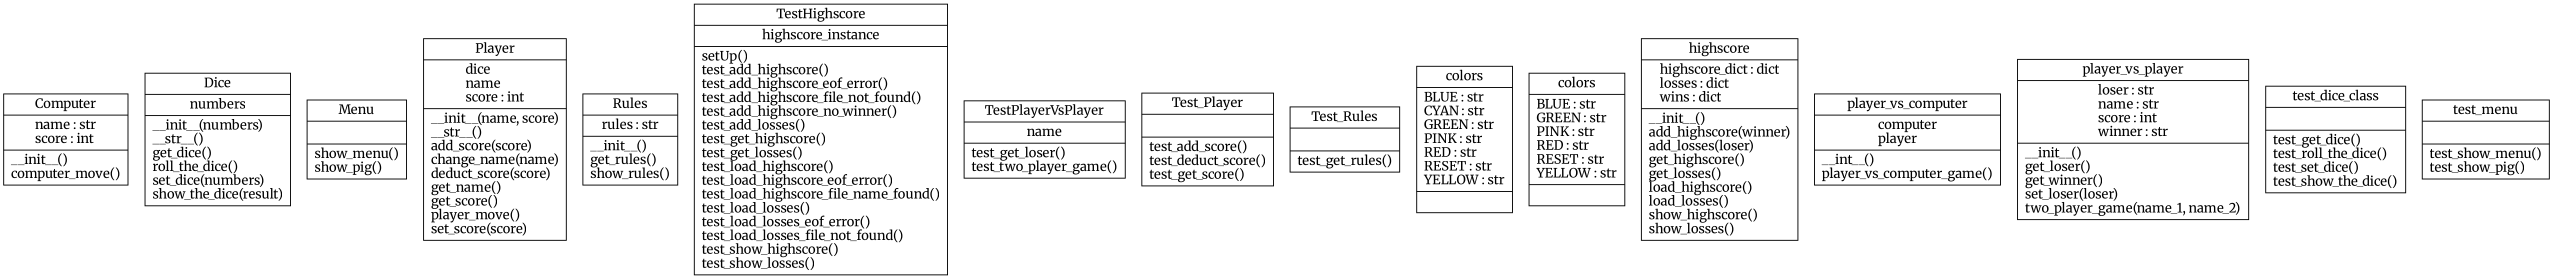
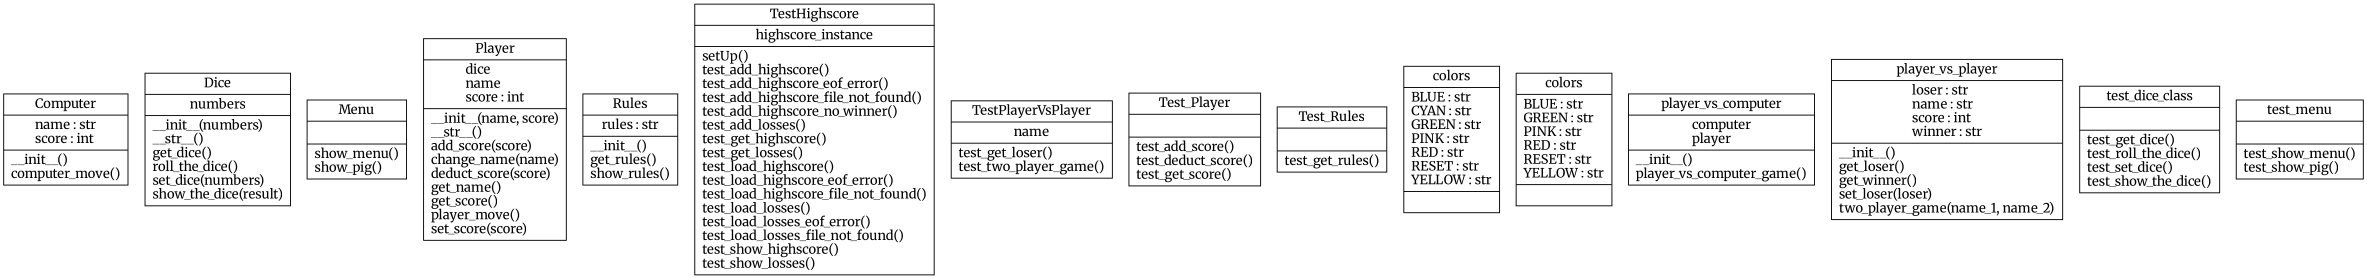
(1720, 140) -> none
(1849, 160) -> (1664, 160)
(821, 195) -> (814, 195)
